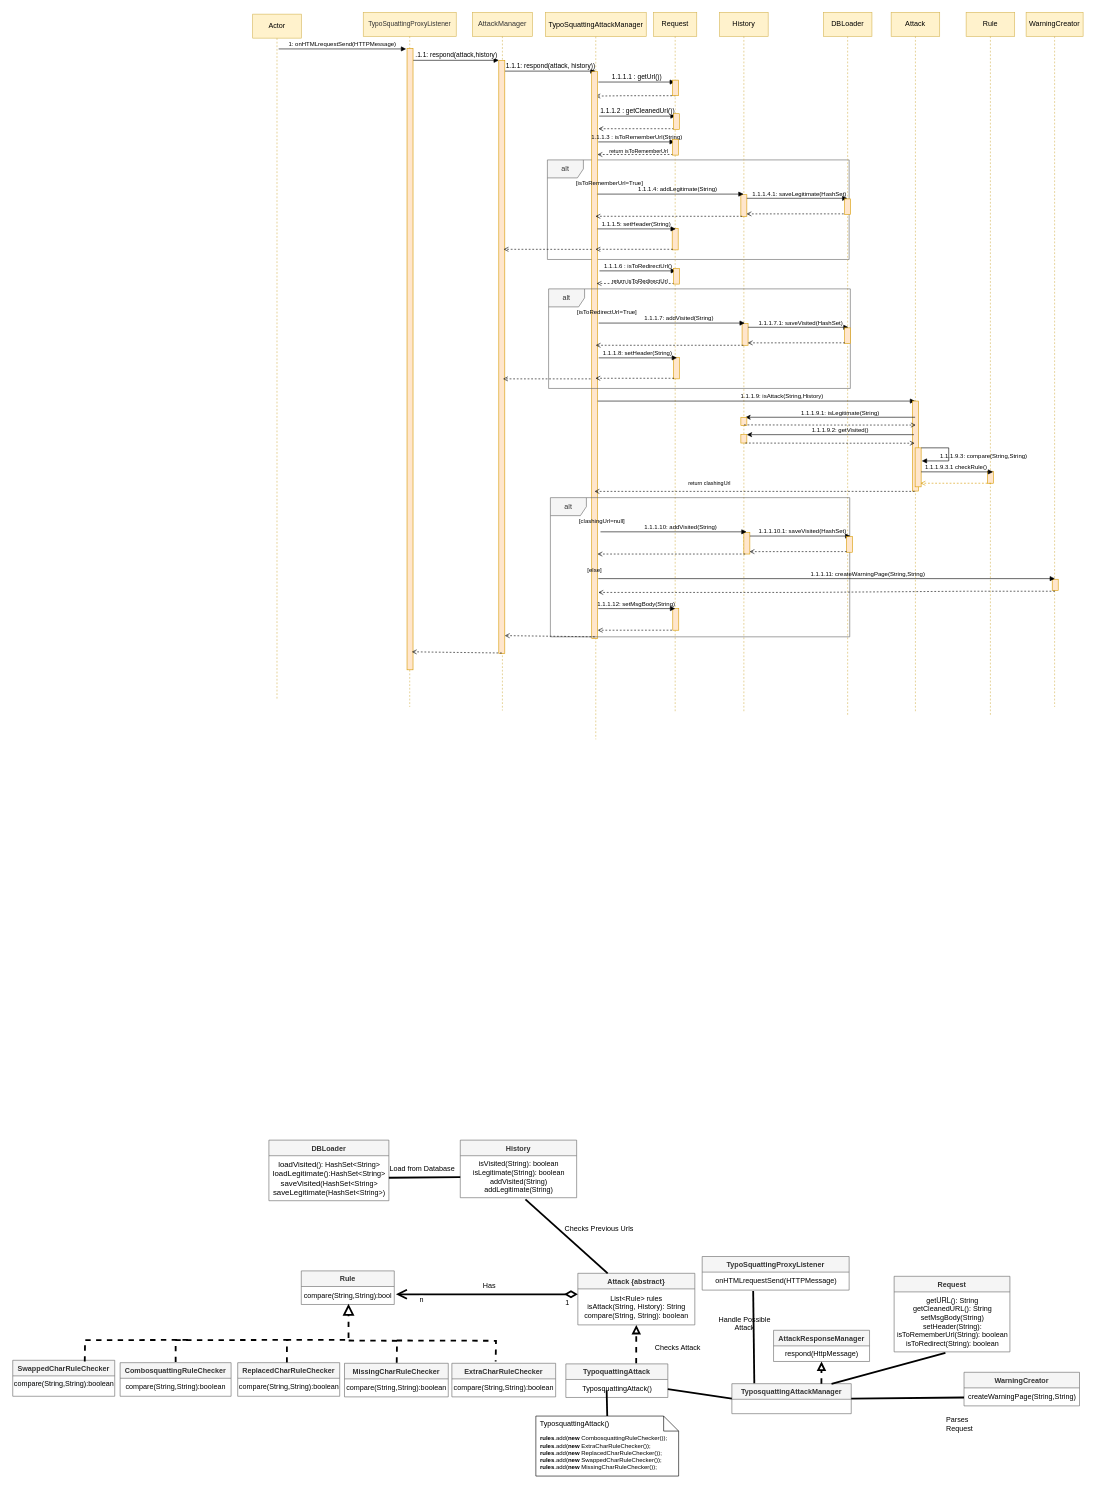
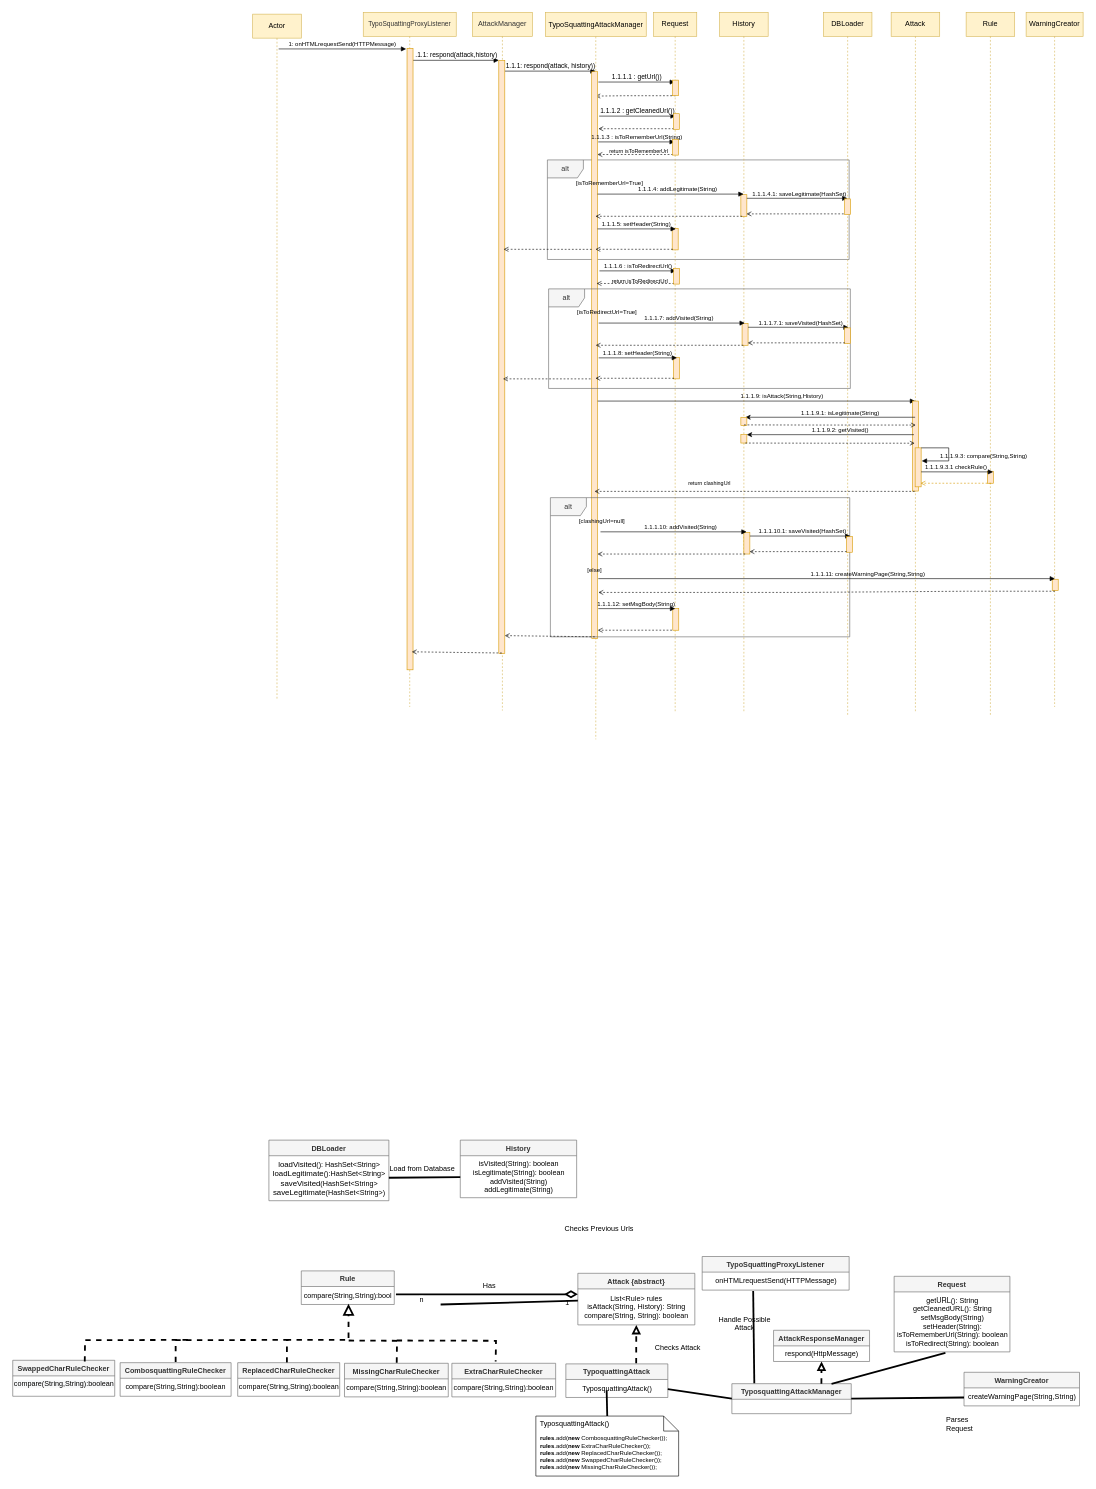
(567, 1237) -> (508, 1303)
(403, 1294) -> (401, 1294)
